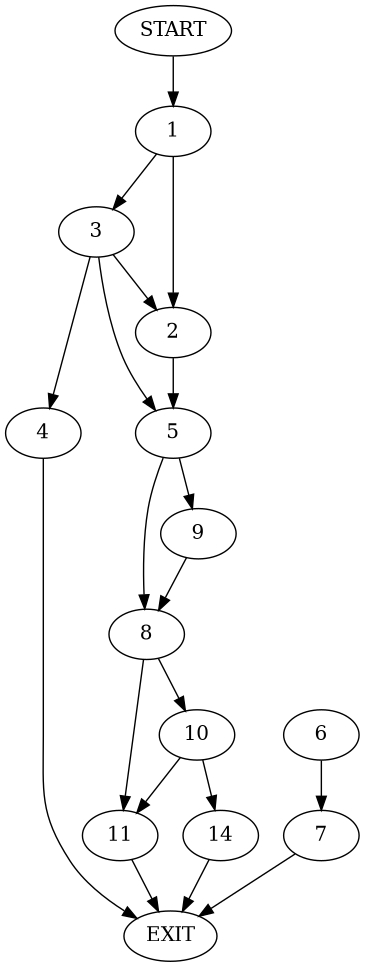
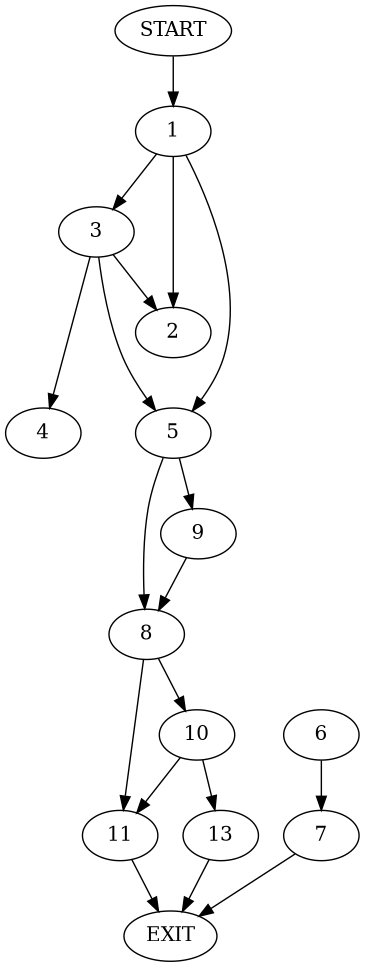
(173, 376) -> (228, 277)
(43, 700) -> none
(221, 836) -> (221, 836)
